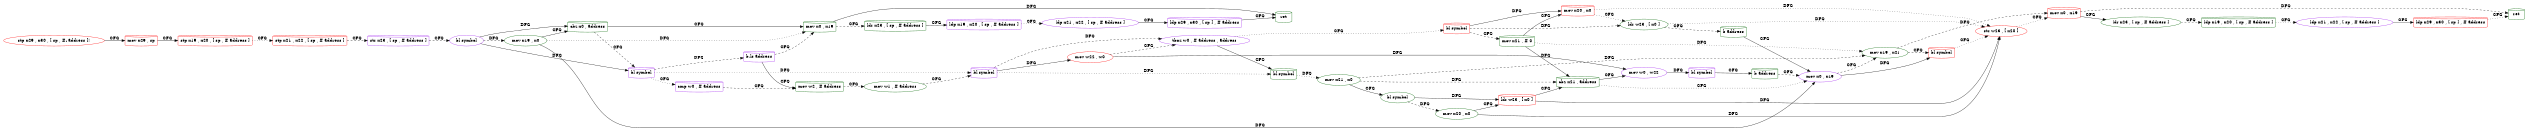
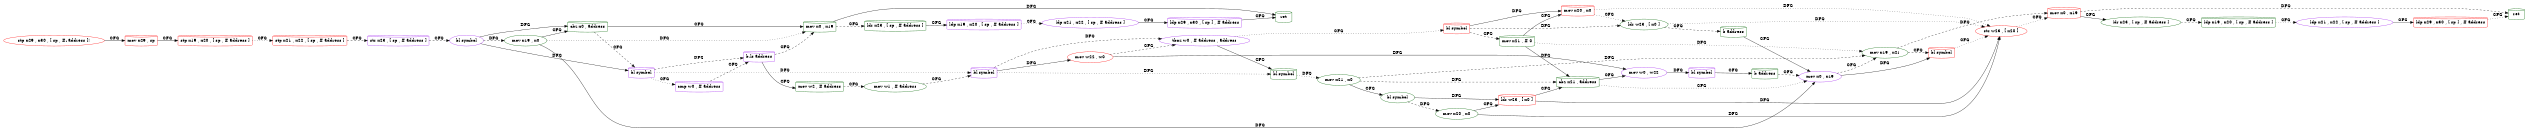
(758, 89) -> (732, 70)
